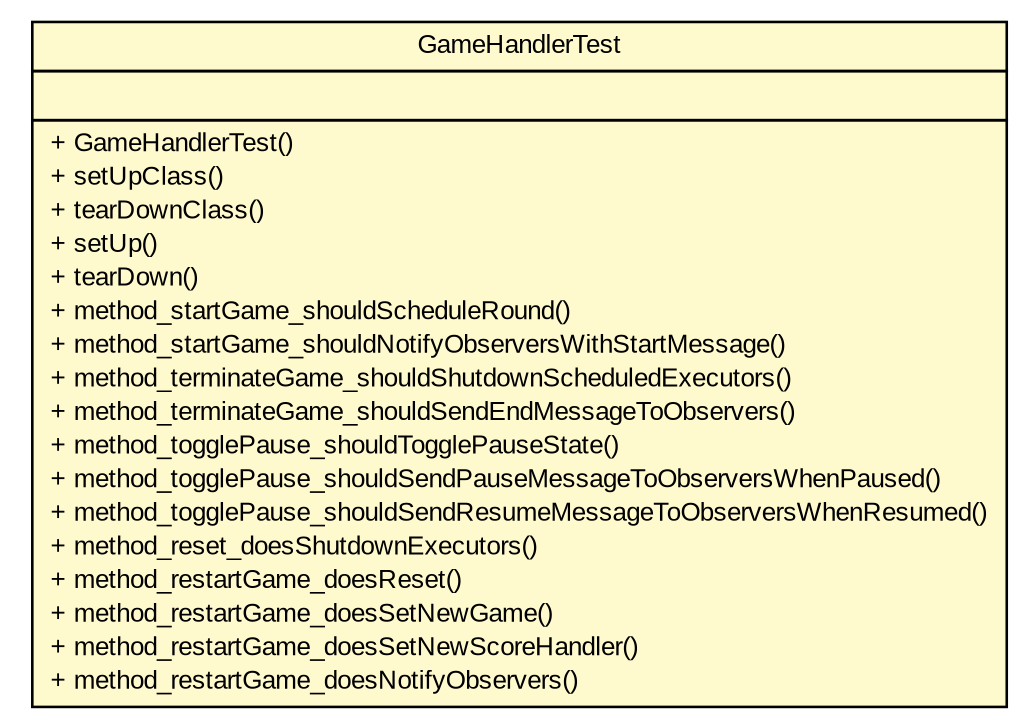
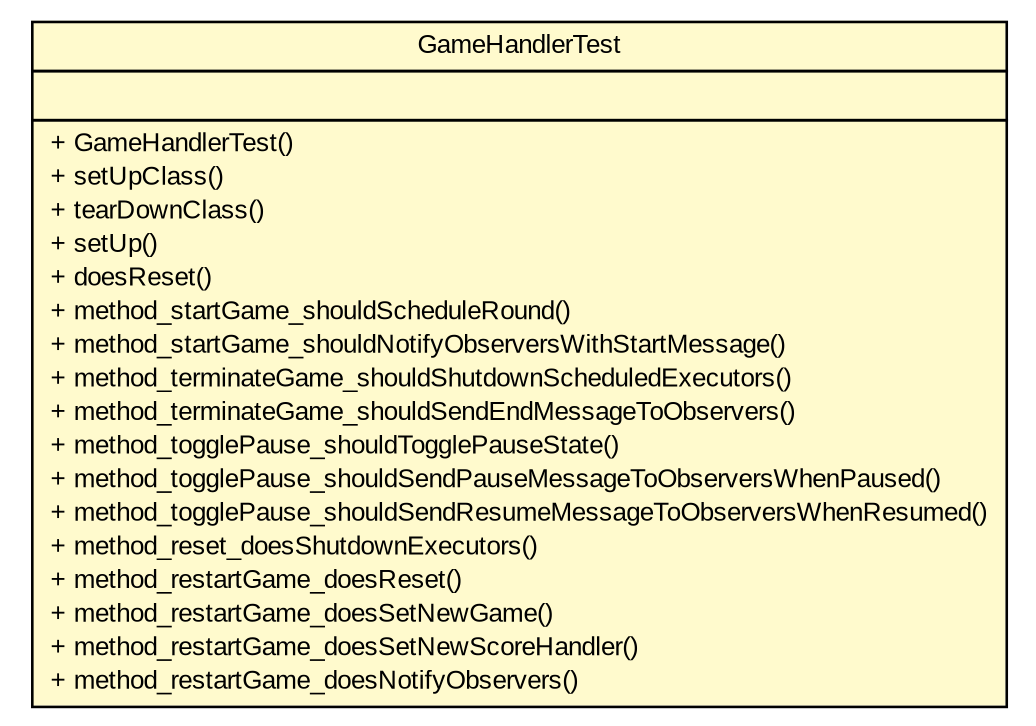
(125, 278) -> (132, 278)
